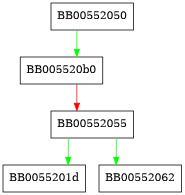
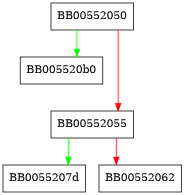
(77, 94) -> (118, 67)
(116, 148) -> (116, 148)
(44, 178) -> (44, 178)
